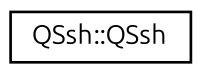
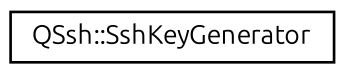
(101, 37) -> (172, 37)
